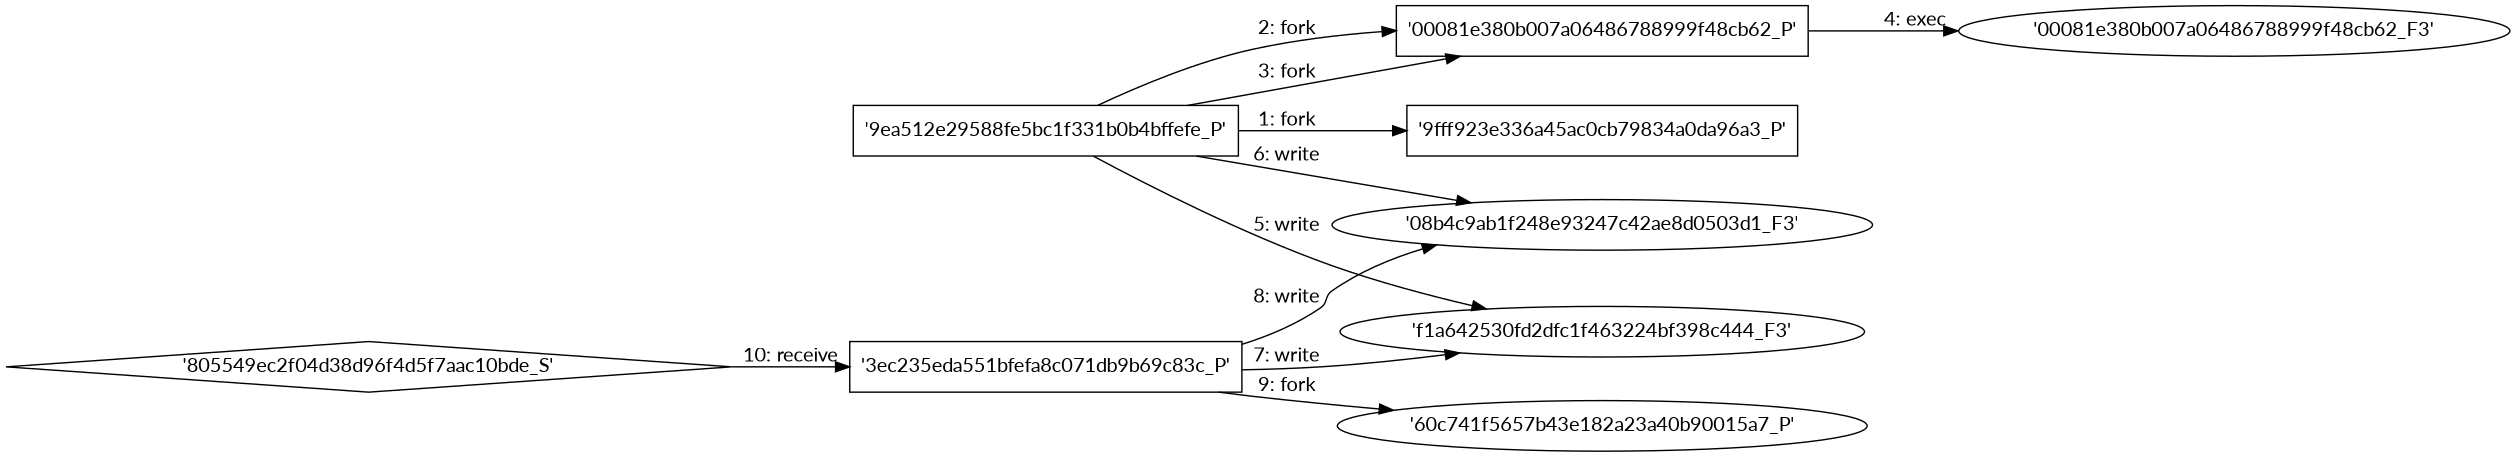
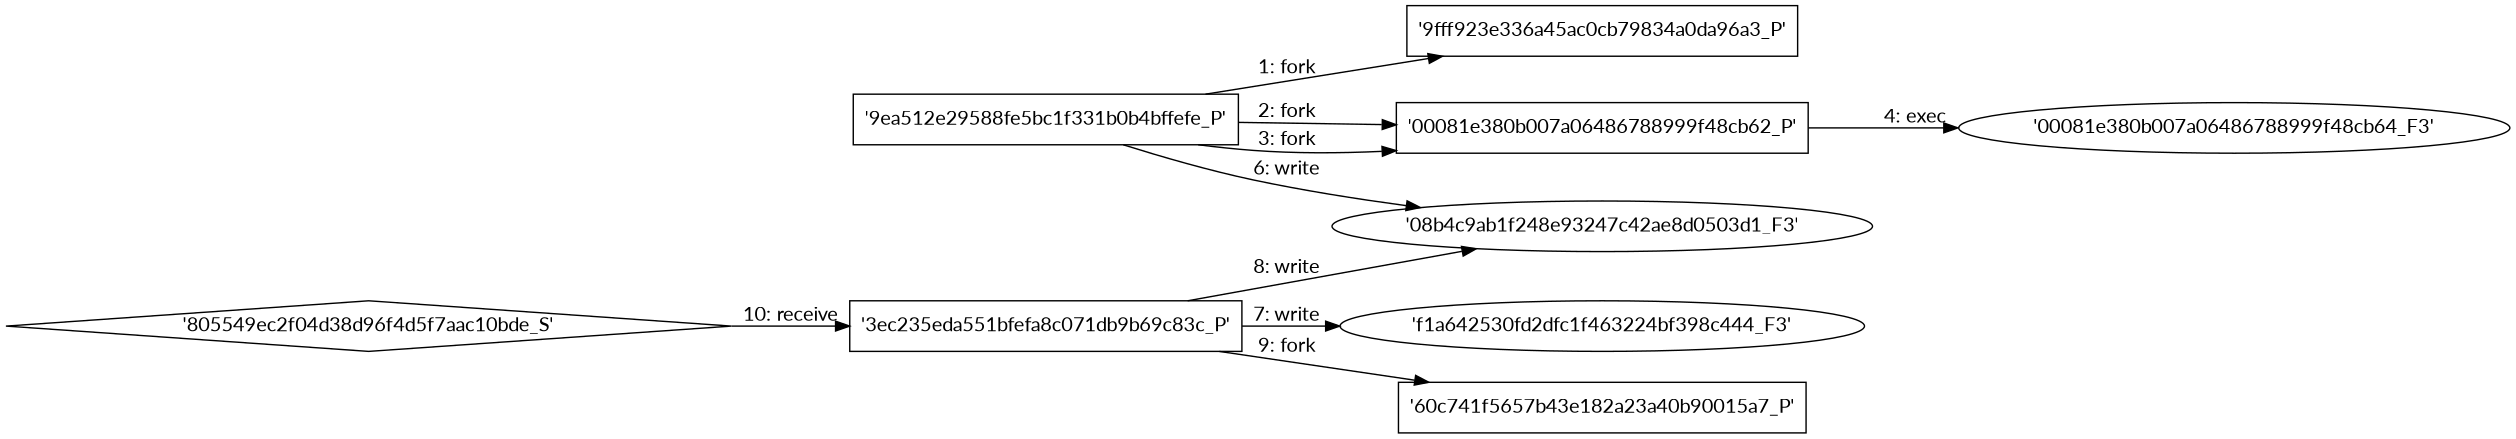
(2234, 31) -> (2234, 128)
(1278, 245) -> none
(1602, 426) -> (1602, 408)
